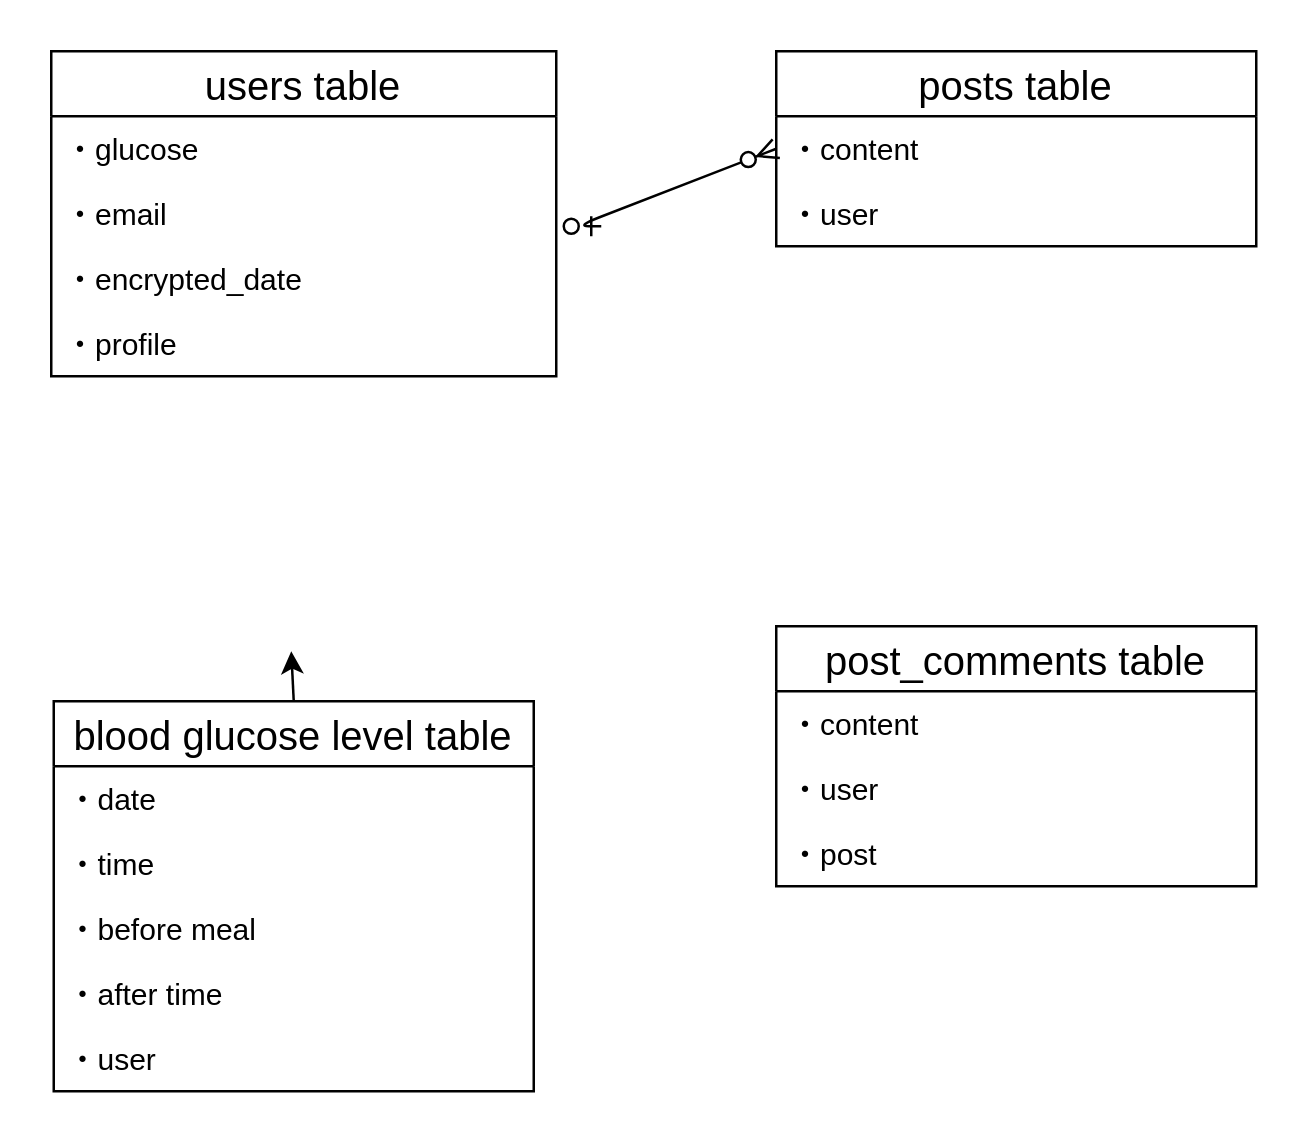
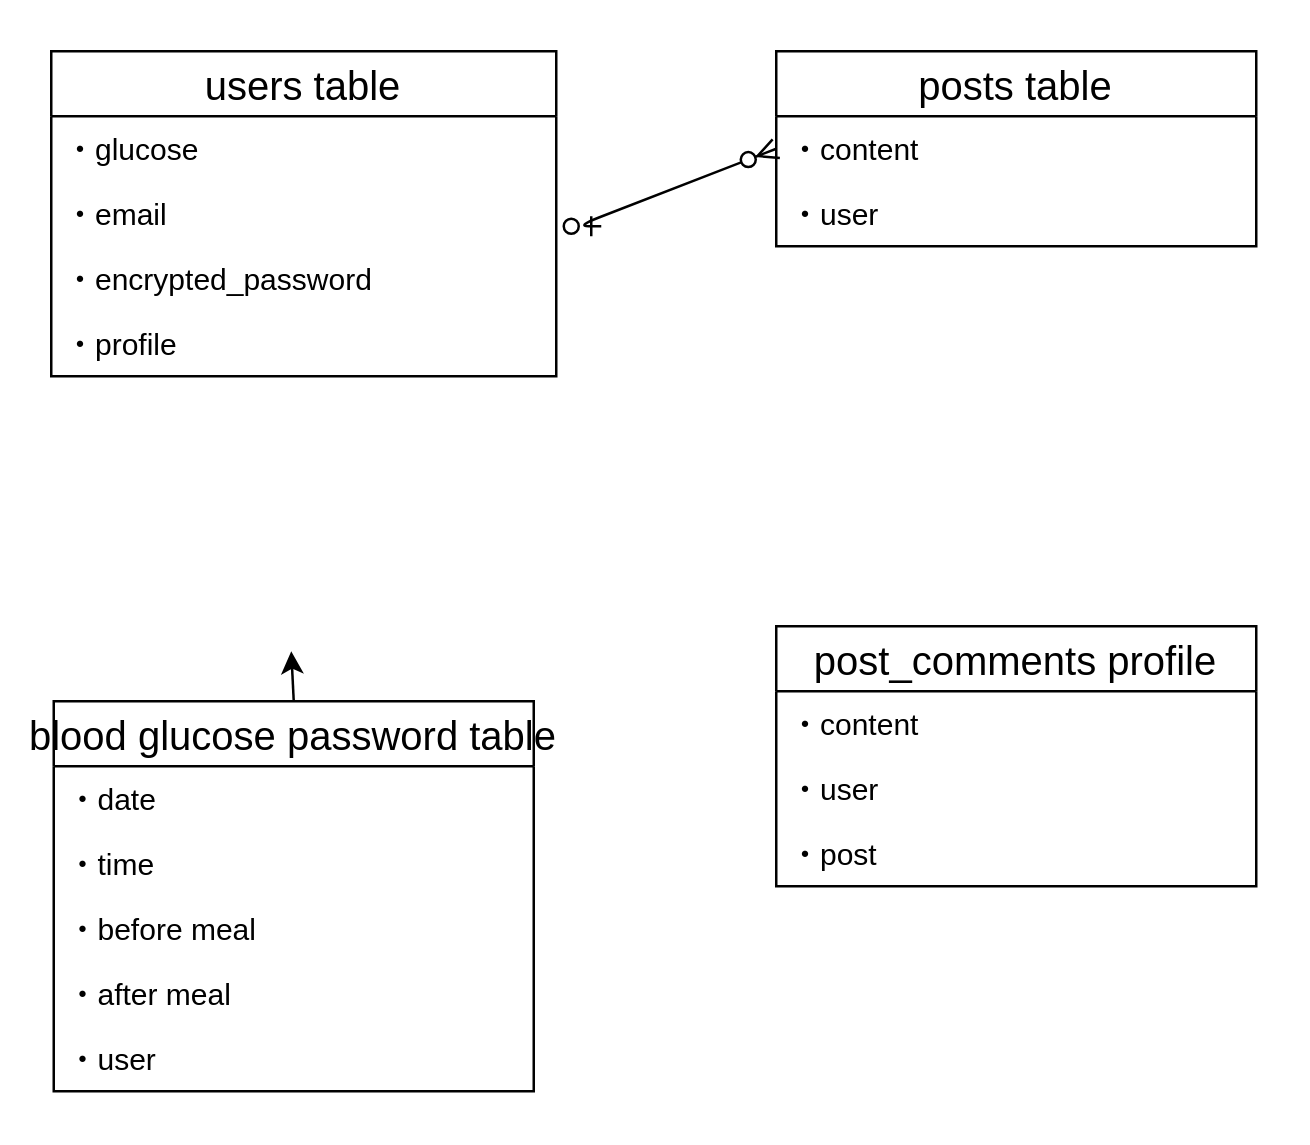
(198, 280) -> (231, 280)
(1015, 662) -> (1015, 662)
(293, 737) -> (293, 737)
(159, 995) -> (159, 995)
